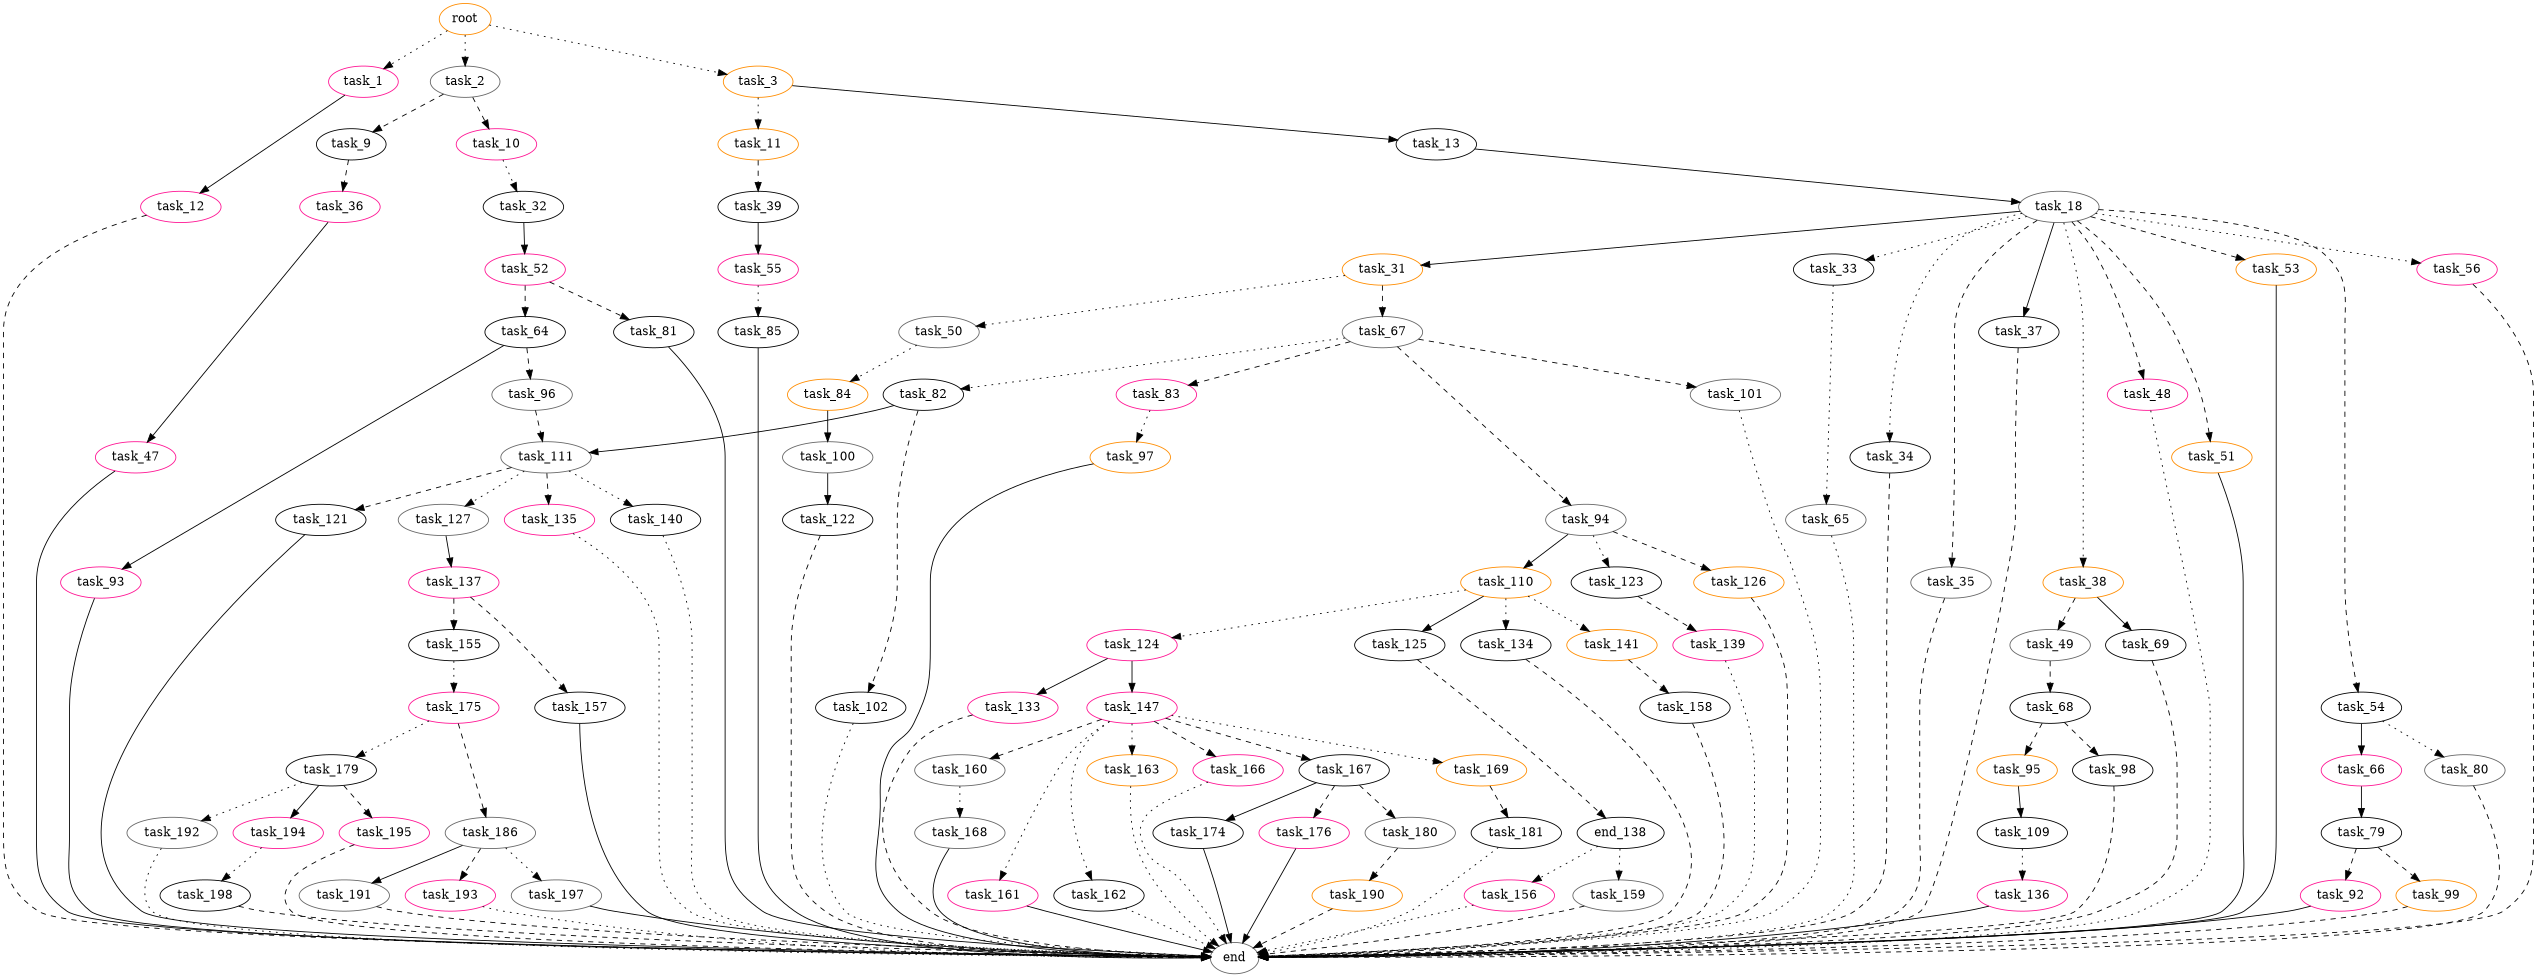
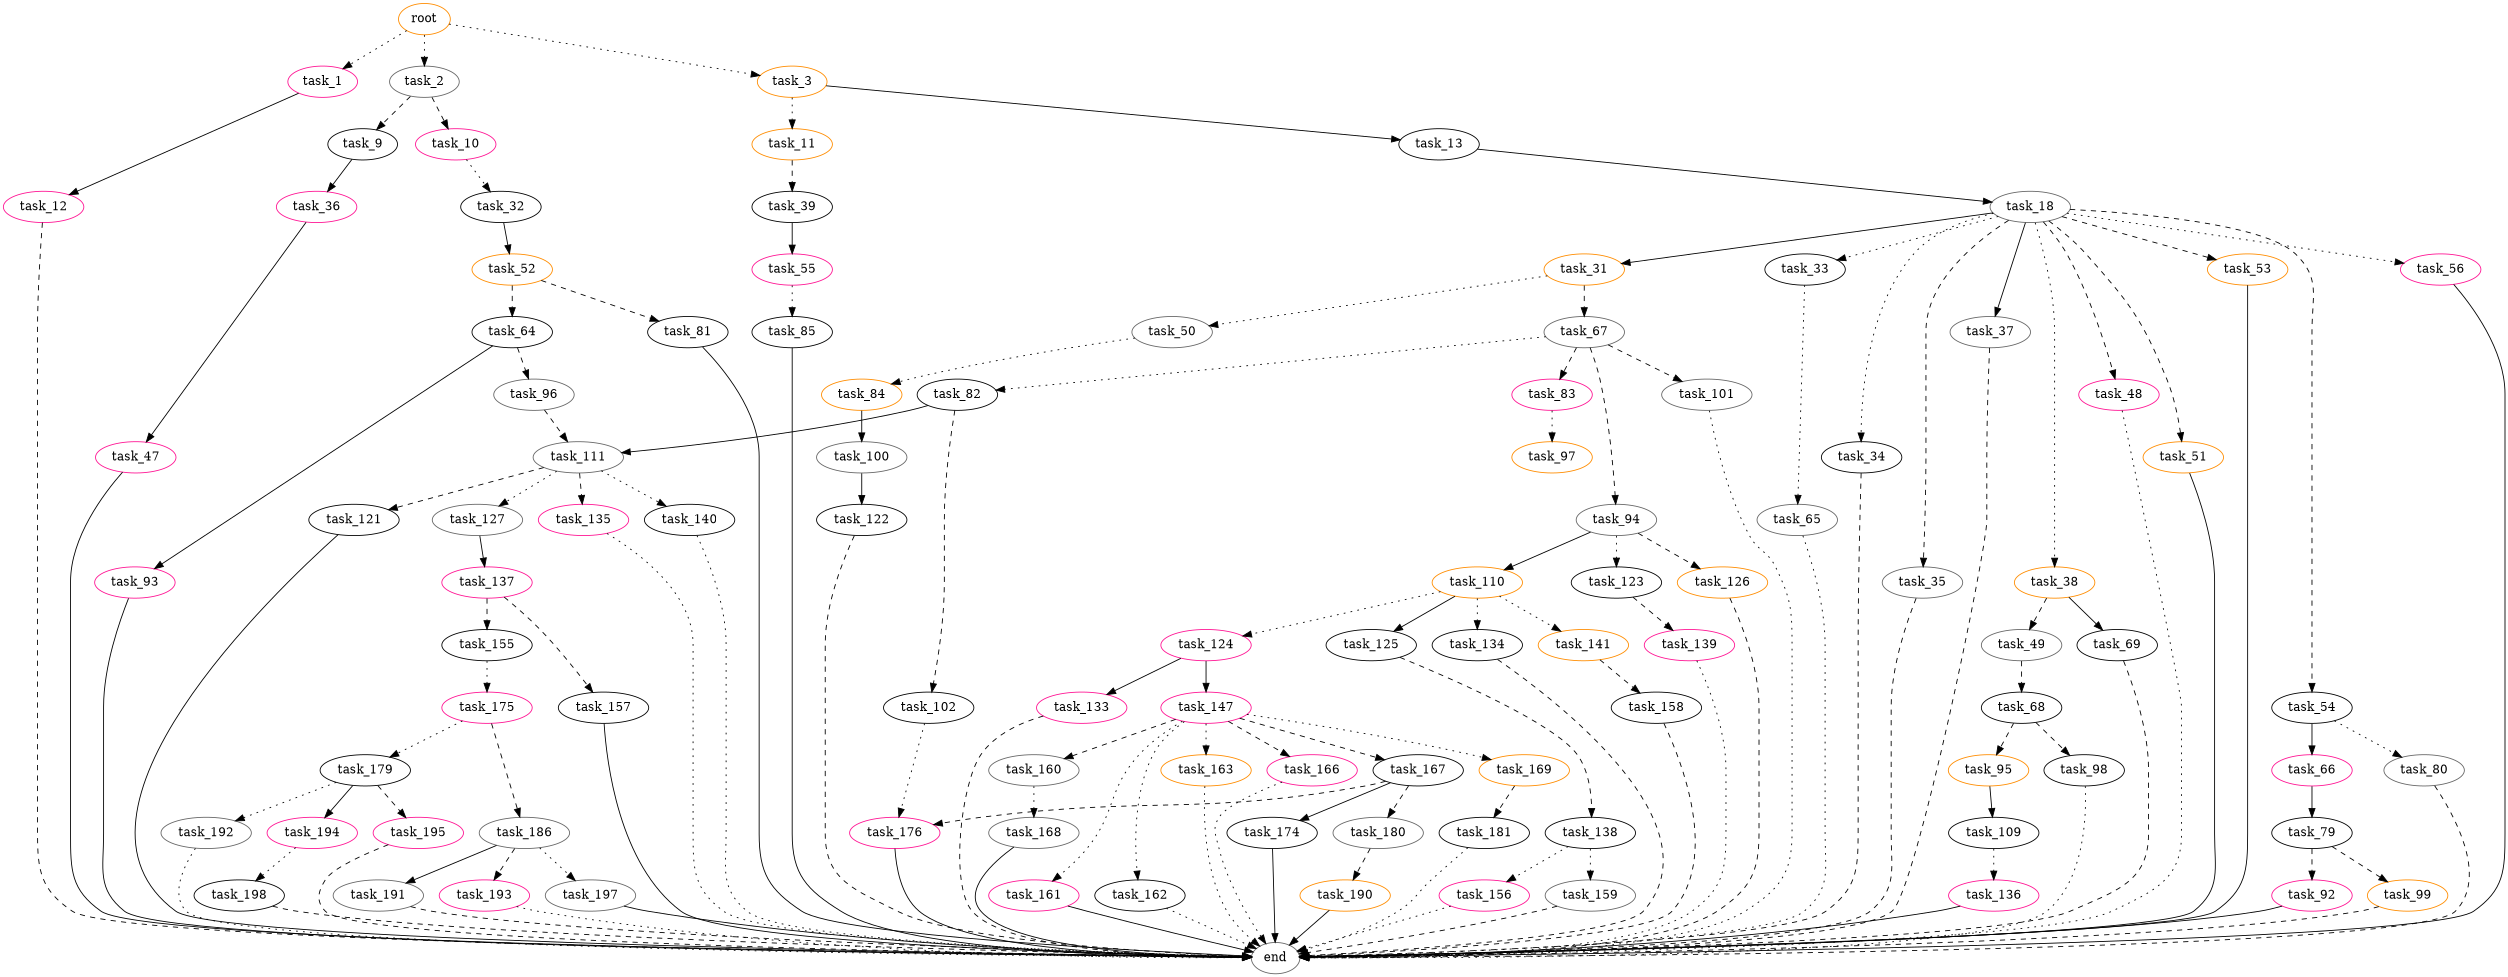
(346, 171) -> (342, 172)
(525, 270) -> (512, 270)
(2019, 332) -> (1990, 332)
(880, 789) -> none
(1621, 833) -> (1590, 833)
(2497, 912) -> (2485, 902)
(1297, 926) -> (1313, 925)
(923, 933) -> (913, 766)
(1740, 941) -> (1747, 950)
